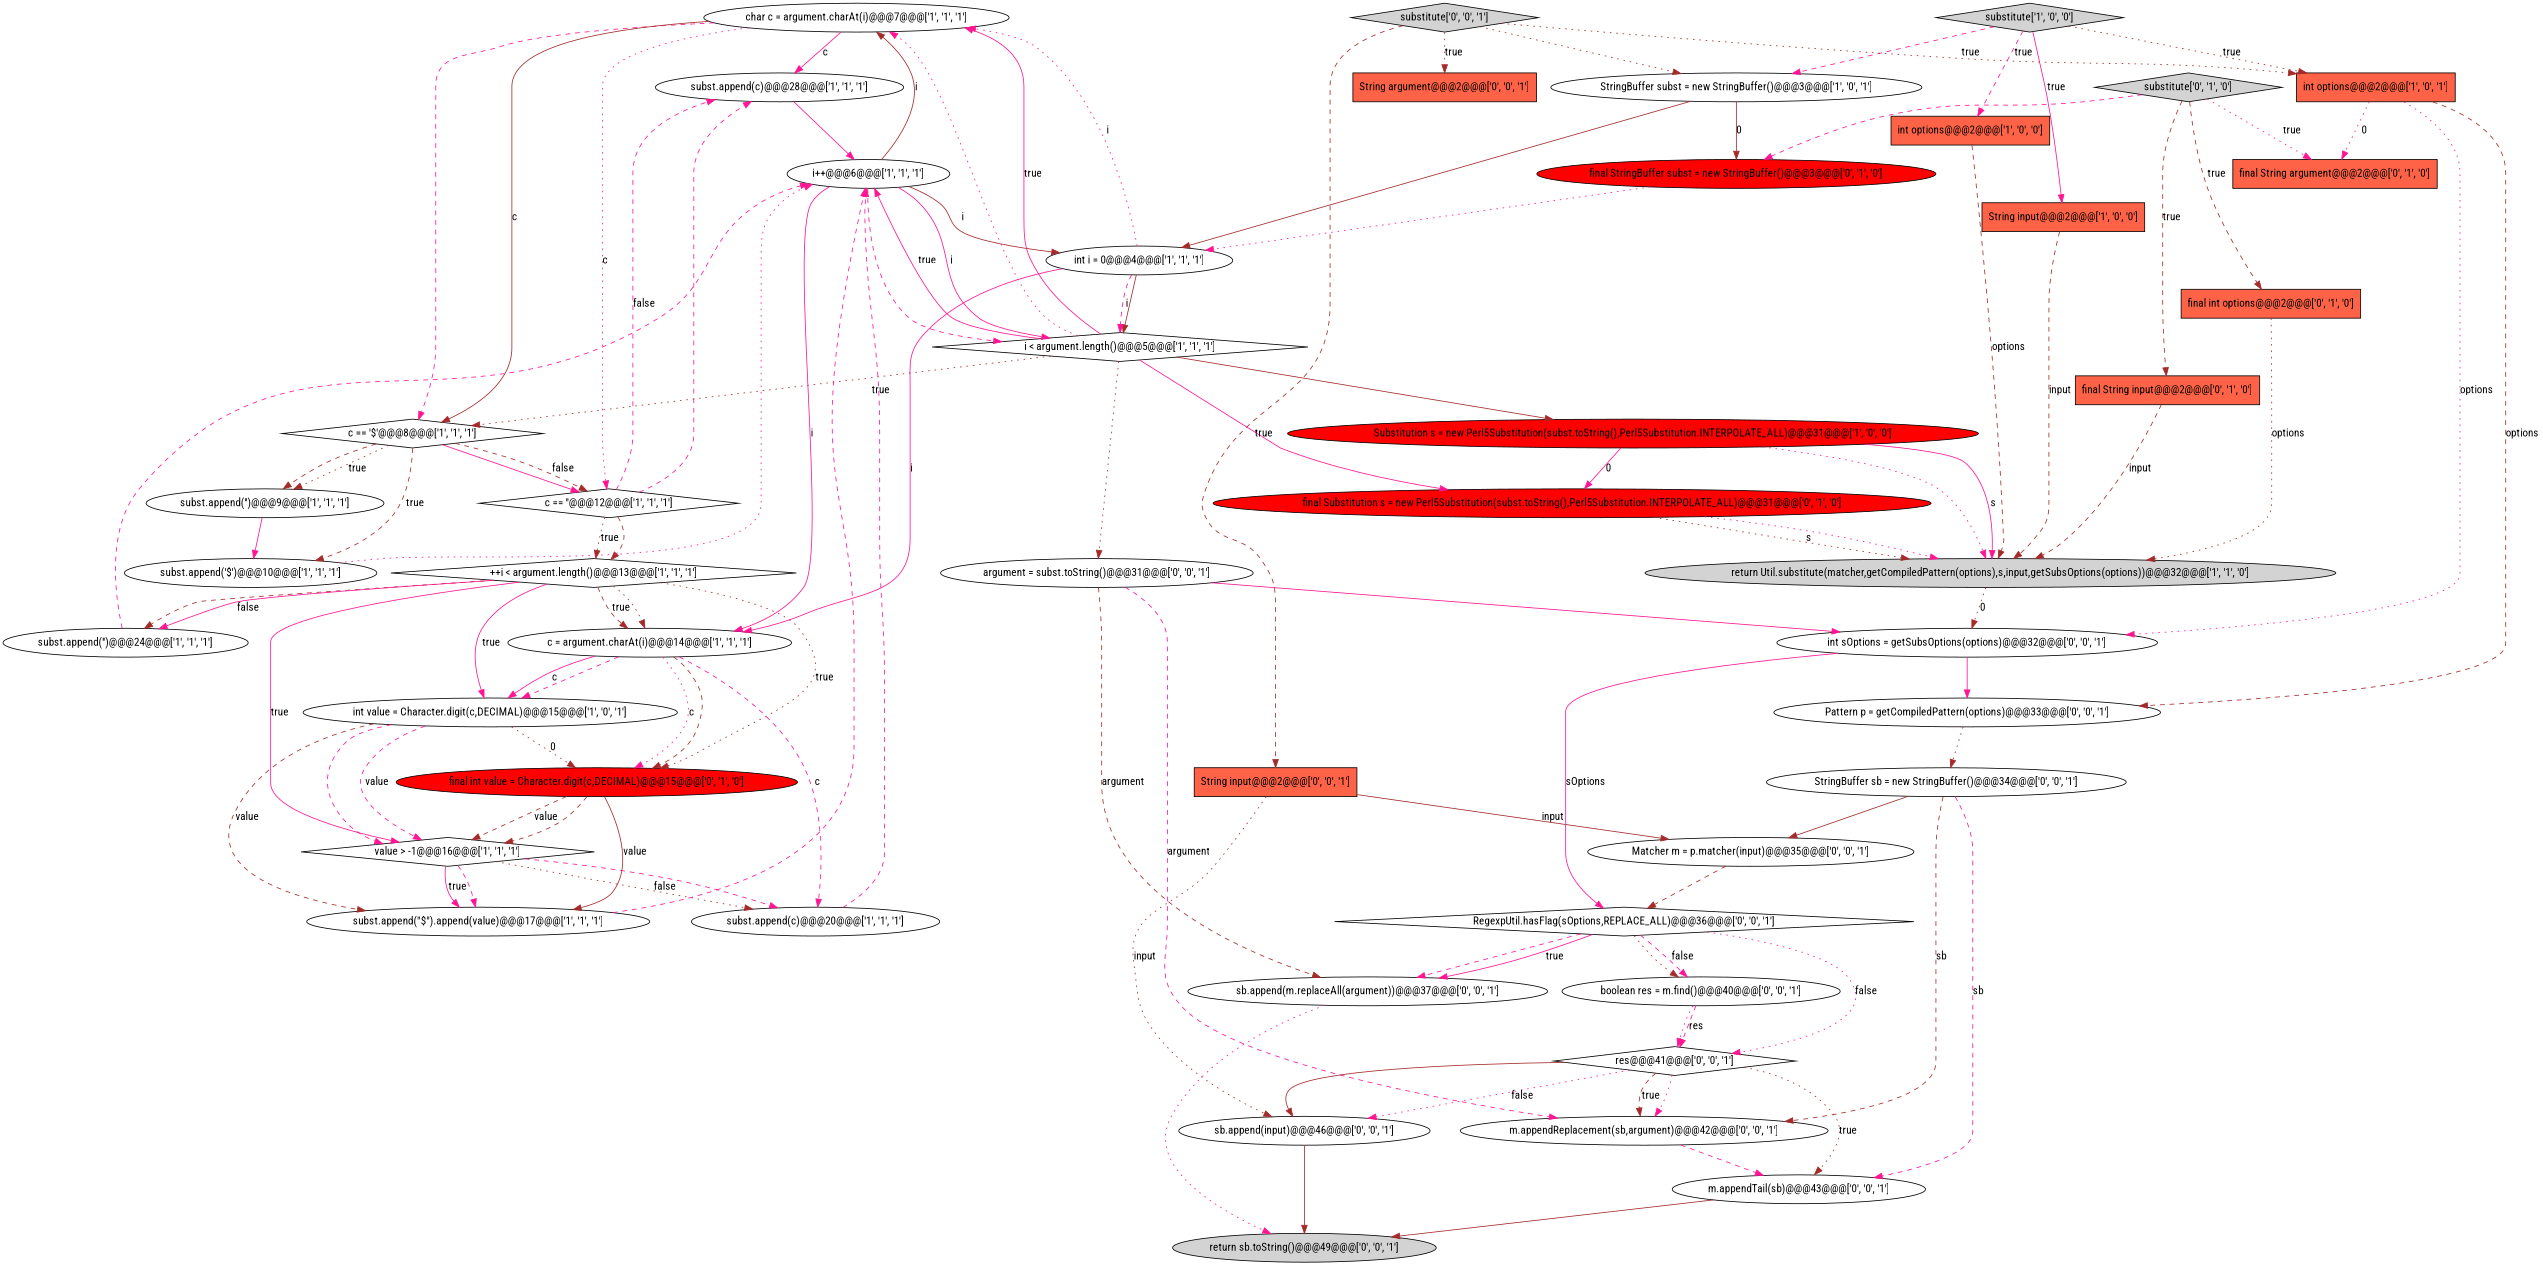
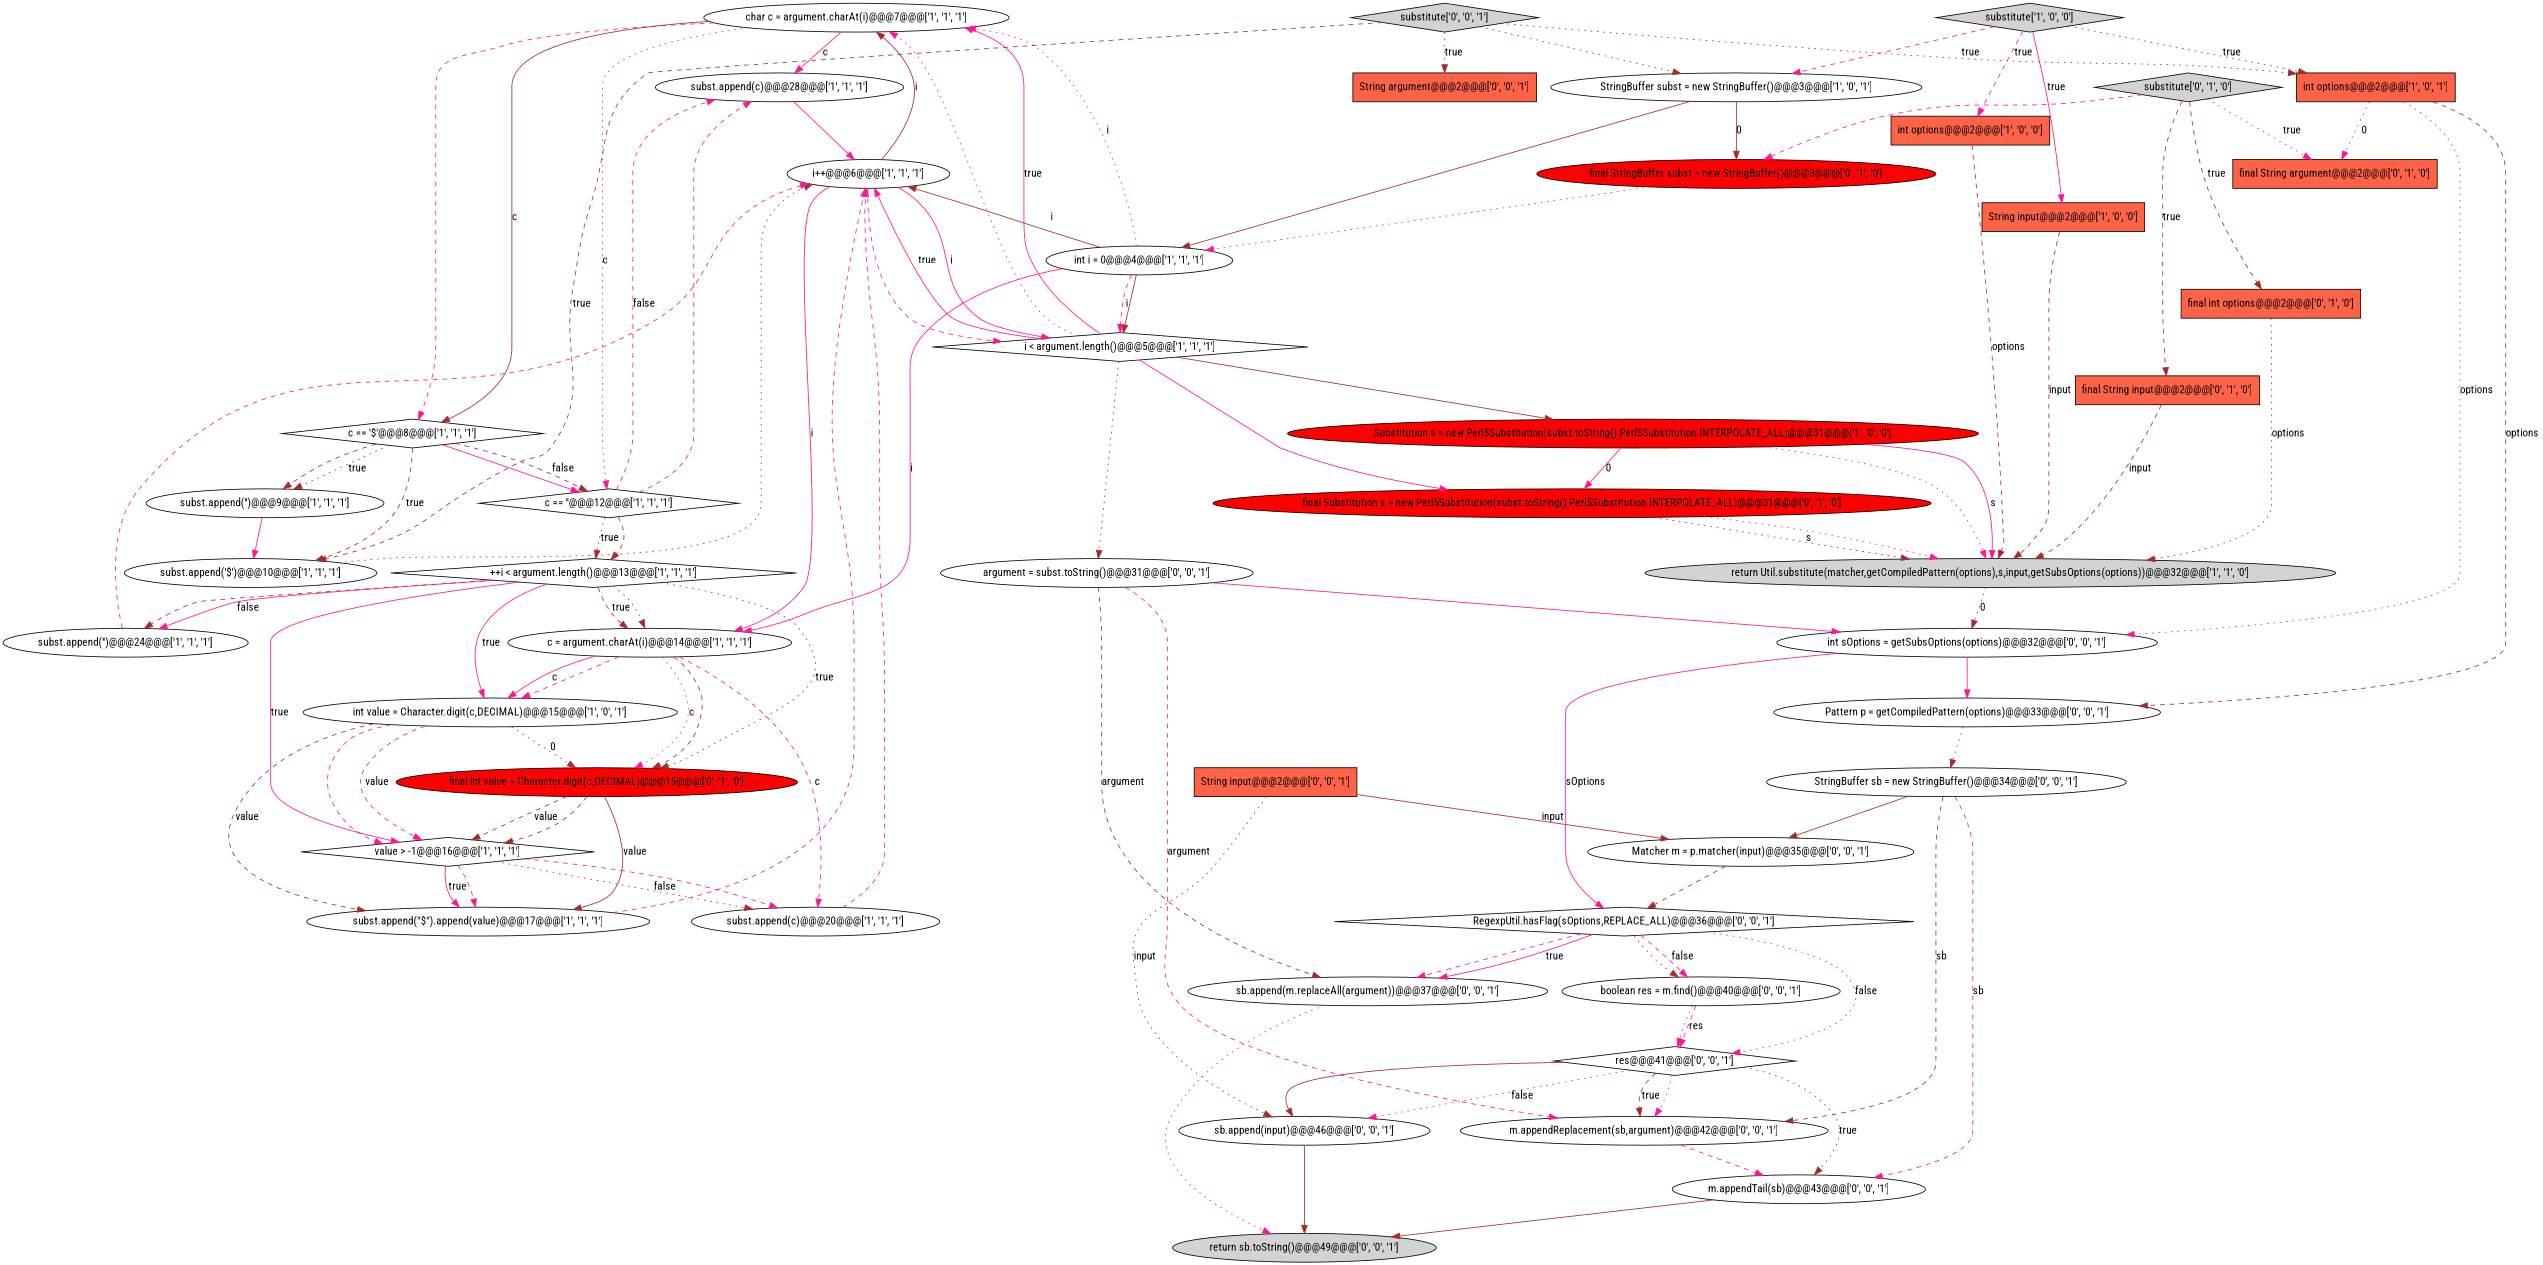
(971, 236) -> (1008, 218)
(780, 389) -> none
(1283, 396) -> (690, 69)
(724, 537) -> (724, 537)
